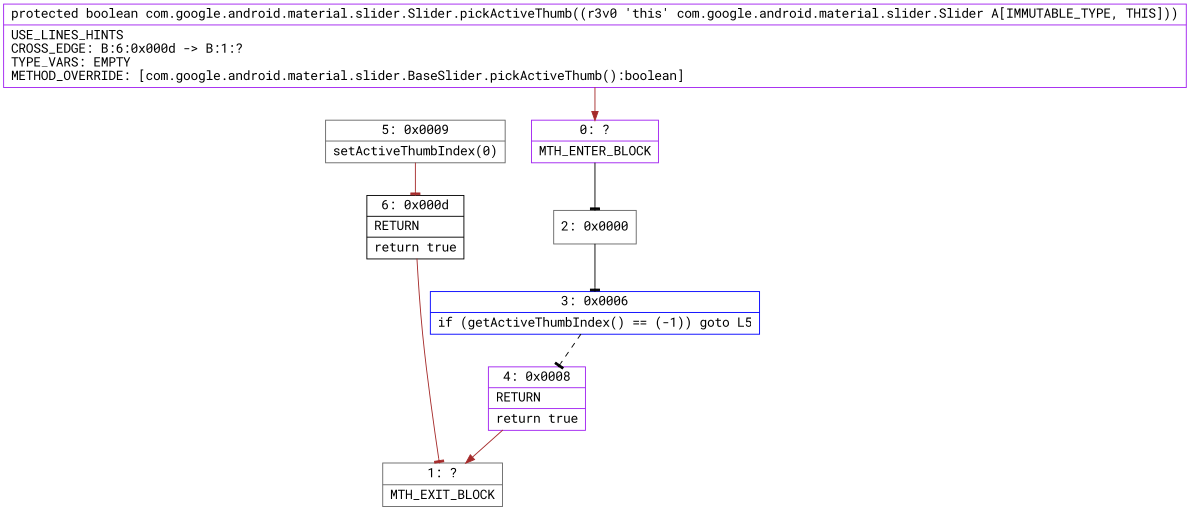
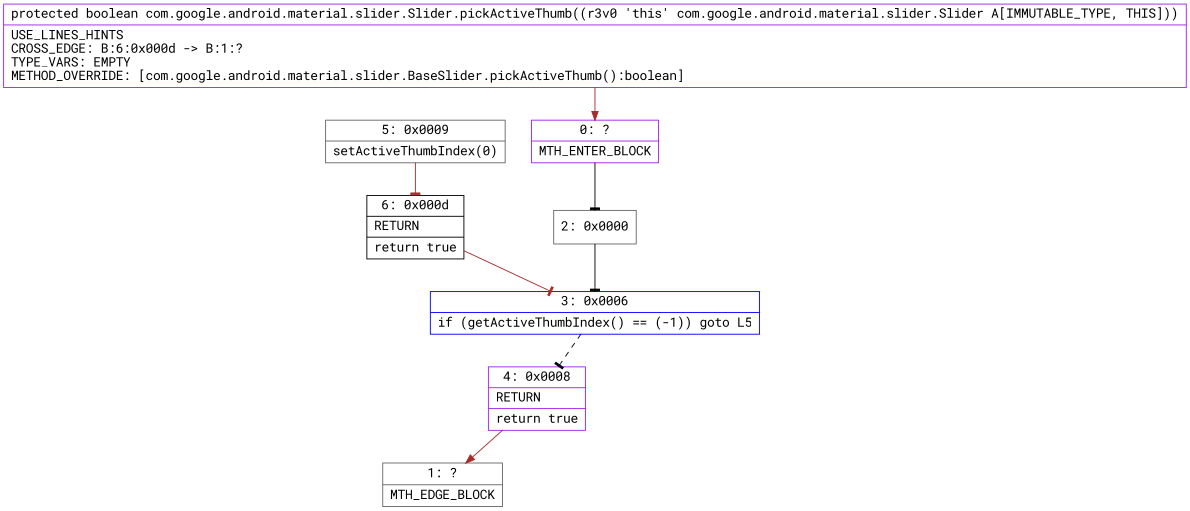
(425, 359) -> (506, 270)
(443, 495) -> (443, 495)
